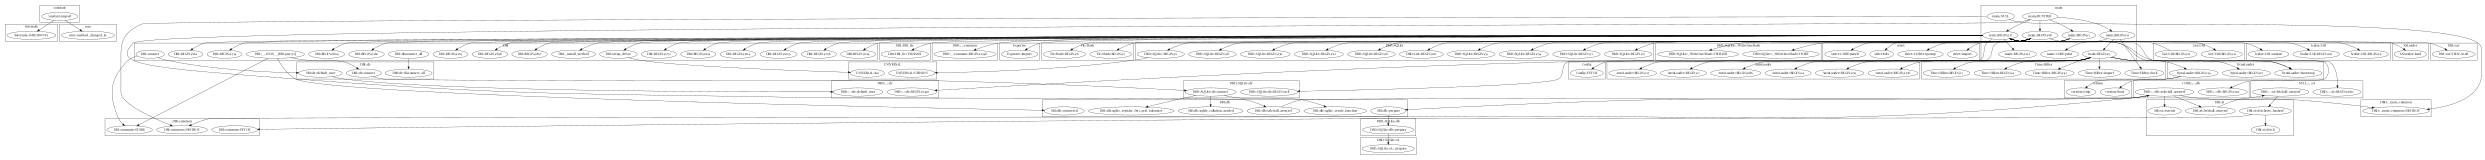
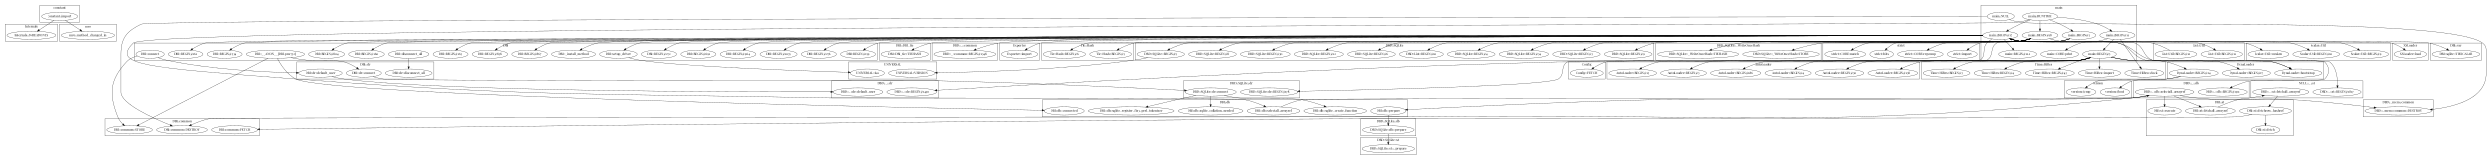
(2454, 54) -> (2456, 54)
(2191, 83) -> (2191, 83)
